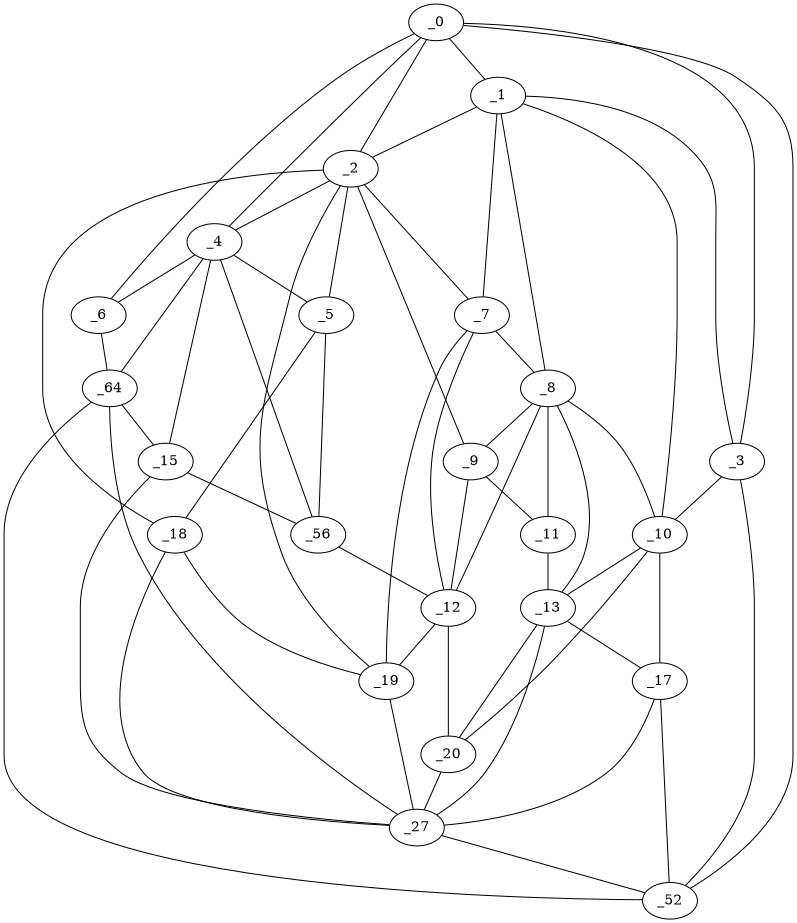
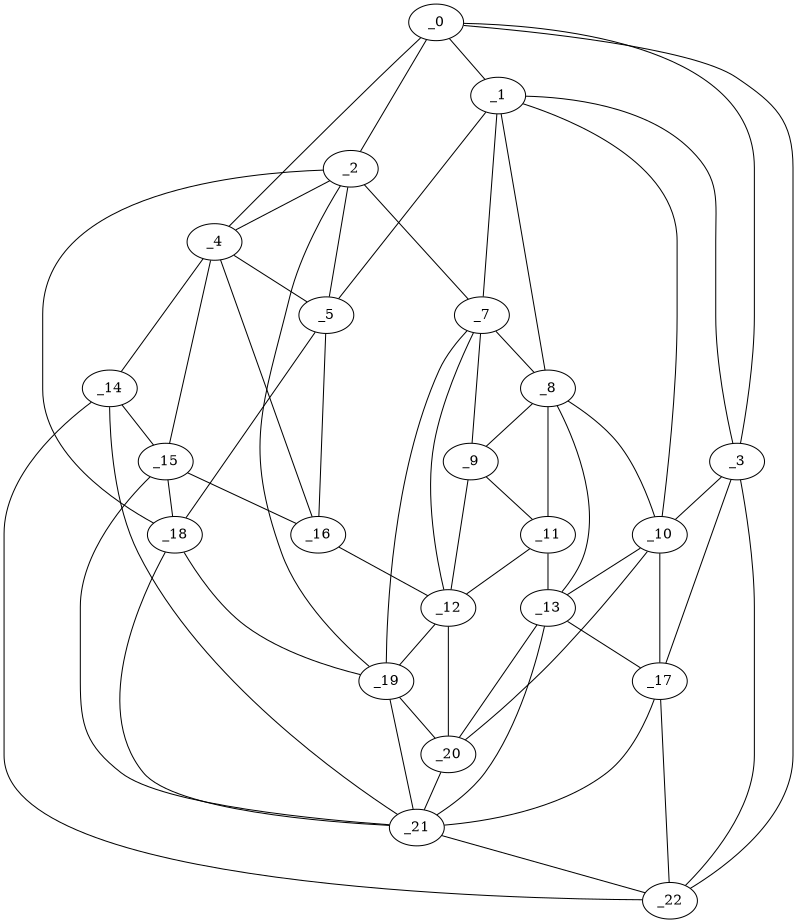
(424, 132) -> (412, 205)
(99, 315) -> none
(411, 315) -> (476, 388)
(110, 388) -> (110, 388)
none -> (170, 498)
(499, 498) -> (498, 571)
(318, 535) -> (318, 535)
none -> (698, 571)
none -> (417, 718)
(417, 828) -> (417, 828)
(670, 901) -> (670, 901)
